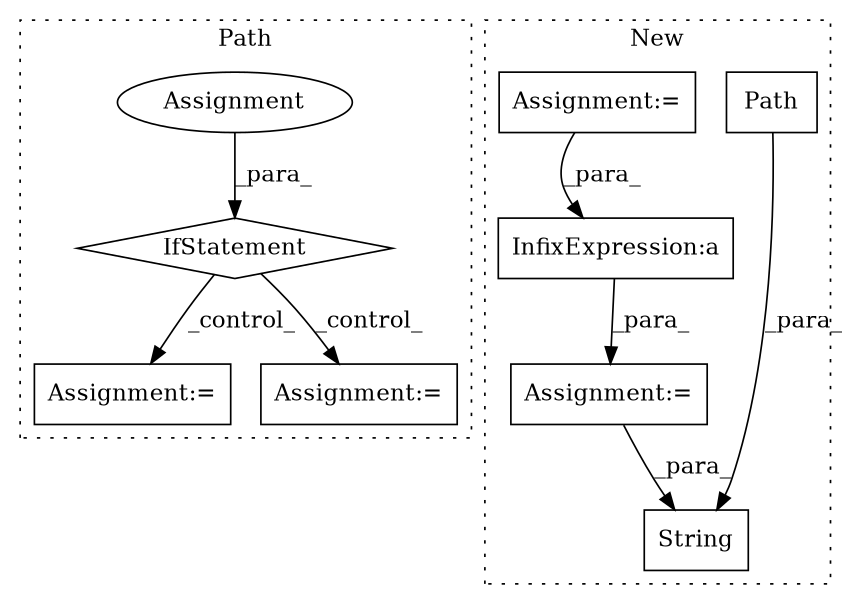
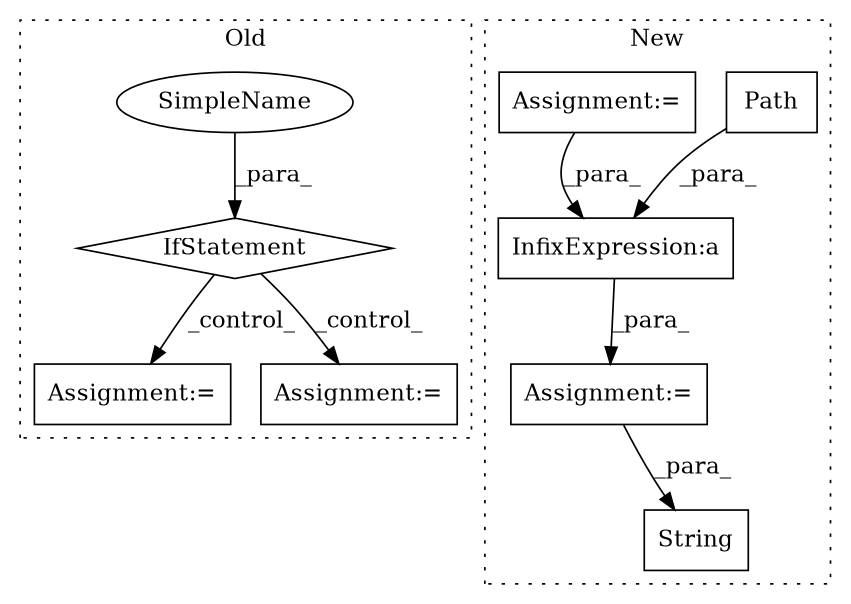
(246, 39) -> (246, 39)
(235, 102) -> (235, 102)
(765, 316) -> (681, 161)
